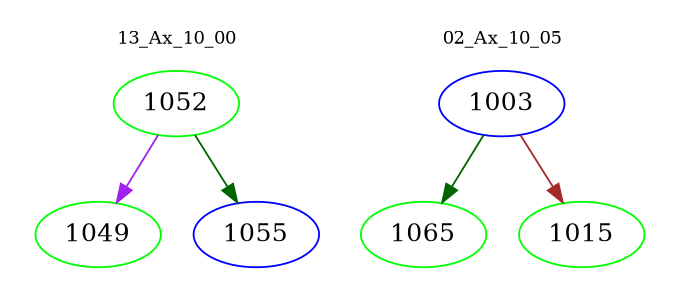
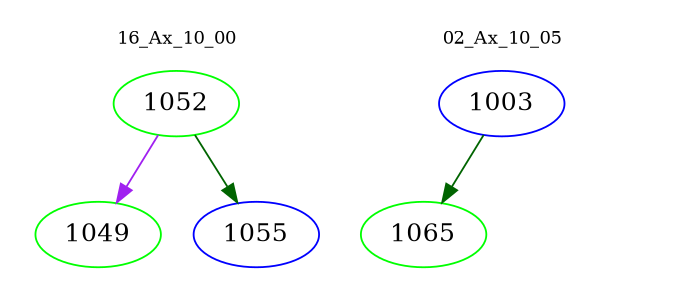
(177, 39) -> (177, 39)
(582, 235) -> none
